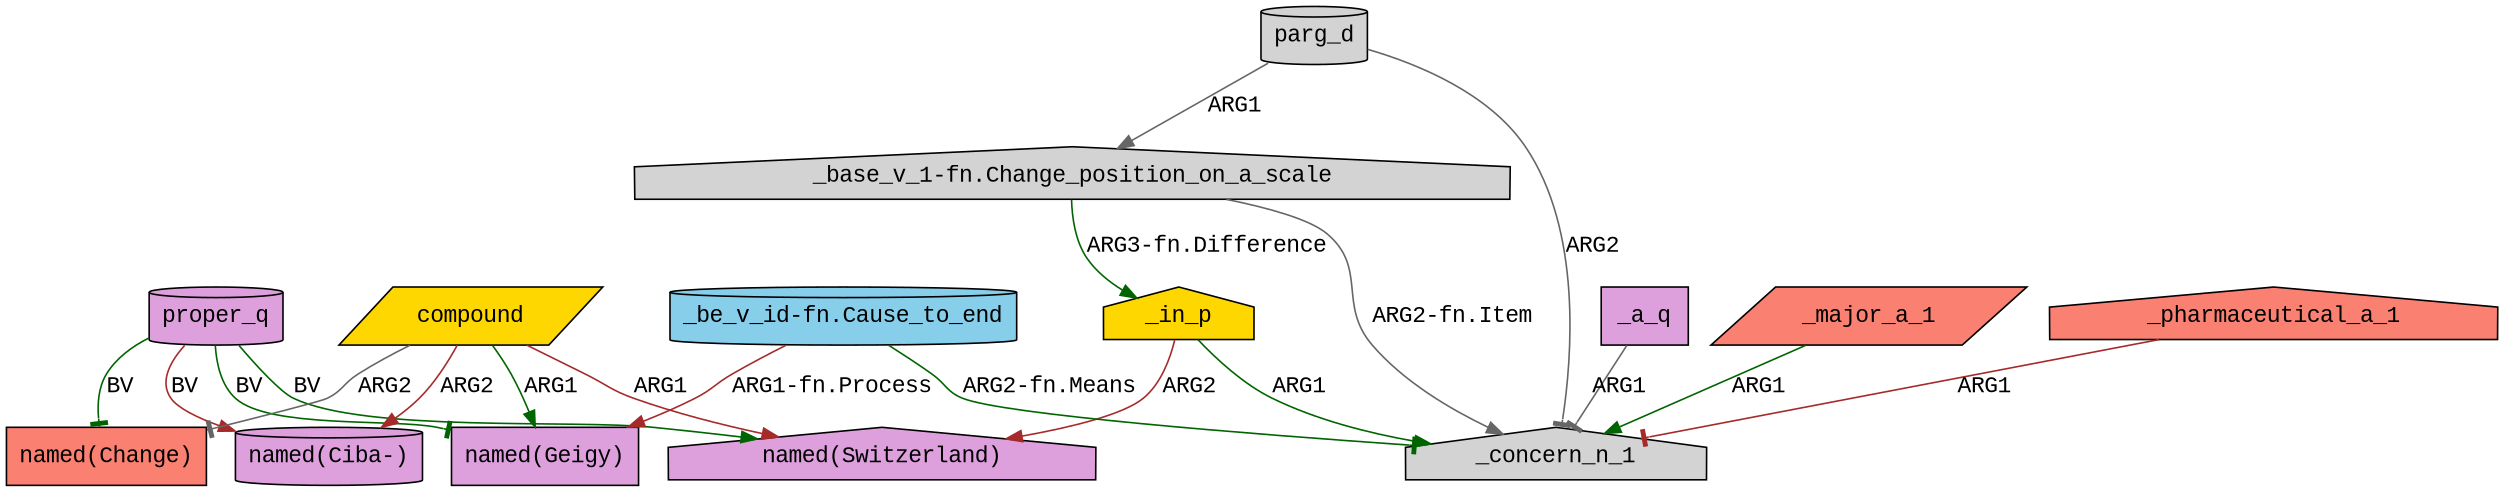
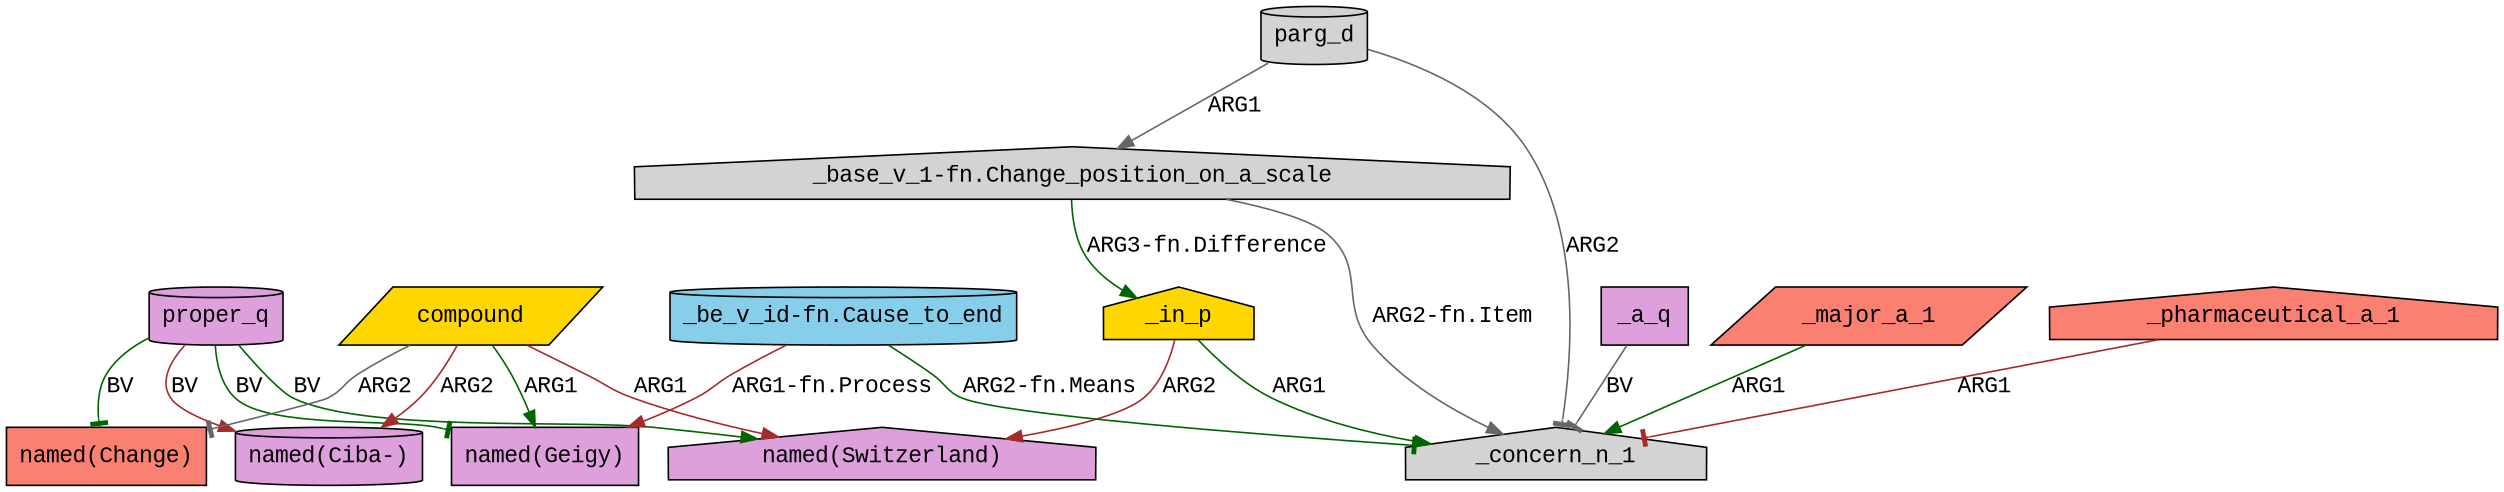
(1620, 386) -> (1620, 386)
